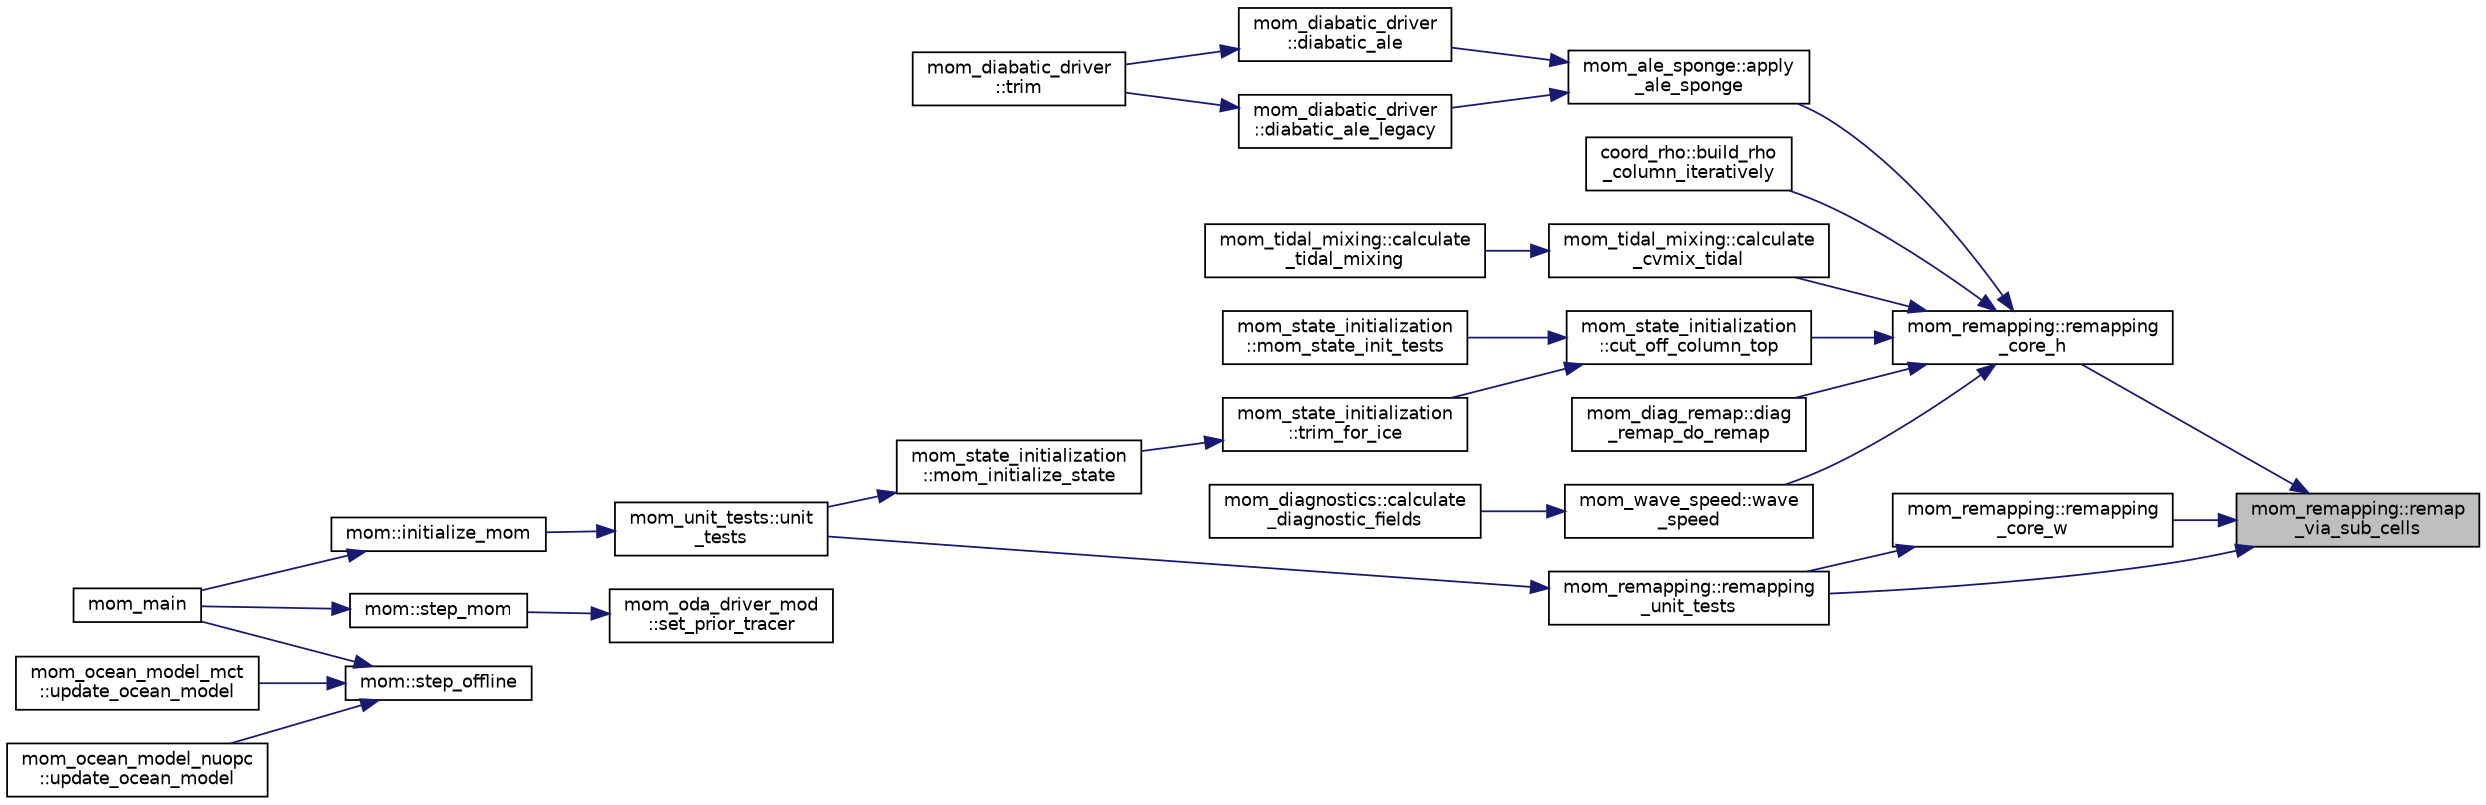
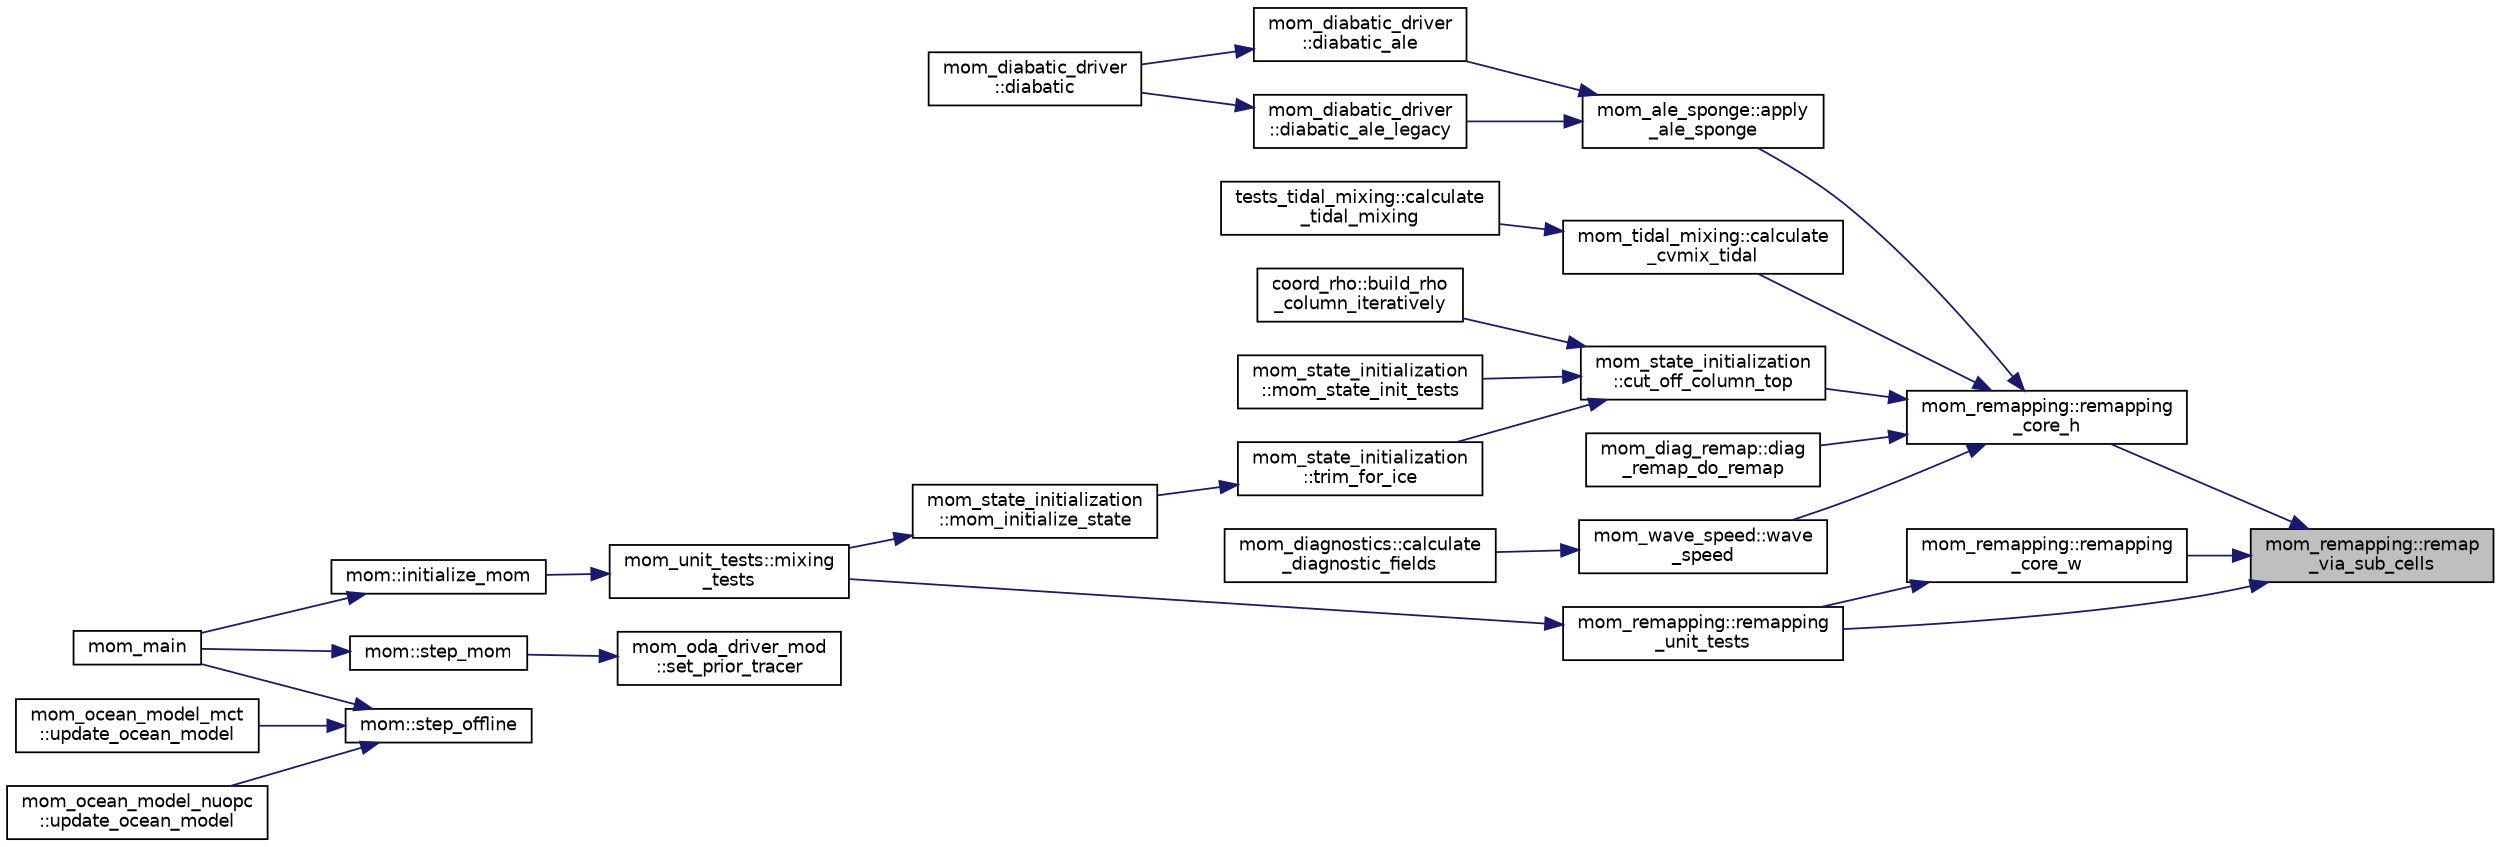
(1019, 79) -> (1035, 79)
(1889, 239) -> (1516, 330)
(1345, 251) -> (1360, 208)
(721, 529) -> (729, 572)
